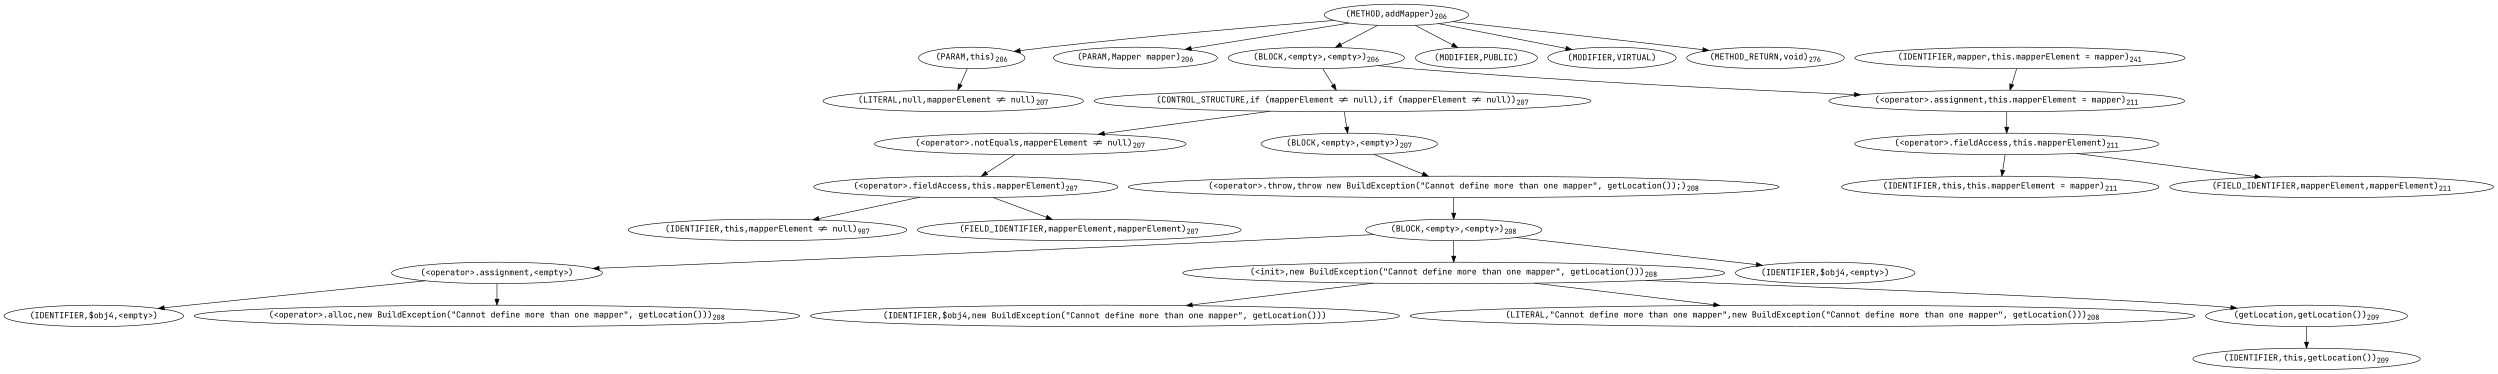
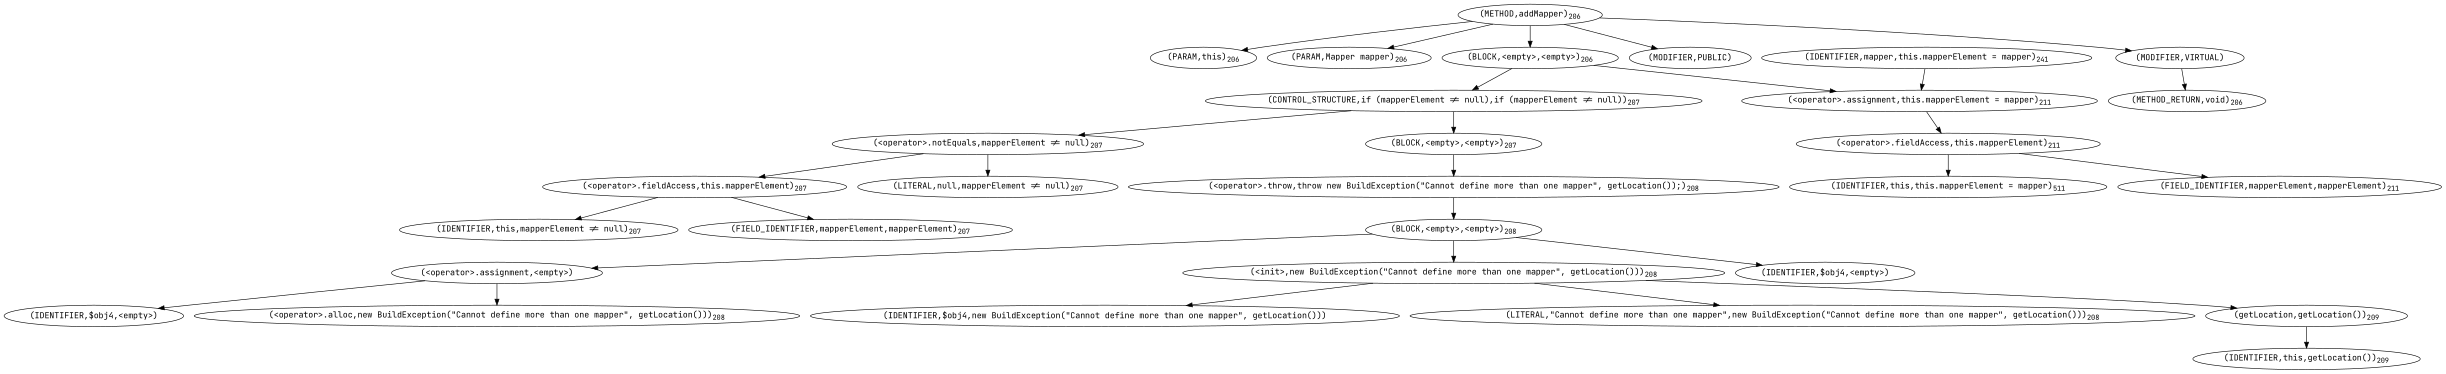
(1578, 35) -> (2183, 77)
(1815, 57) -> (2237, 100)
(964, 77) -> (988, 163)
(2111, 186) -> (2059, 186)
(864, 229) -> (635, 229)
